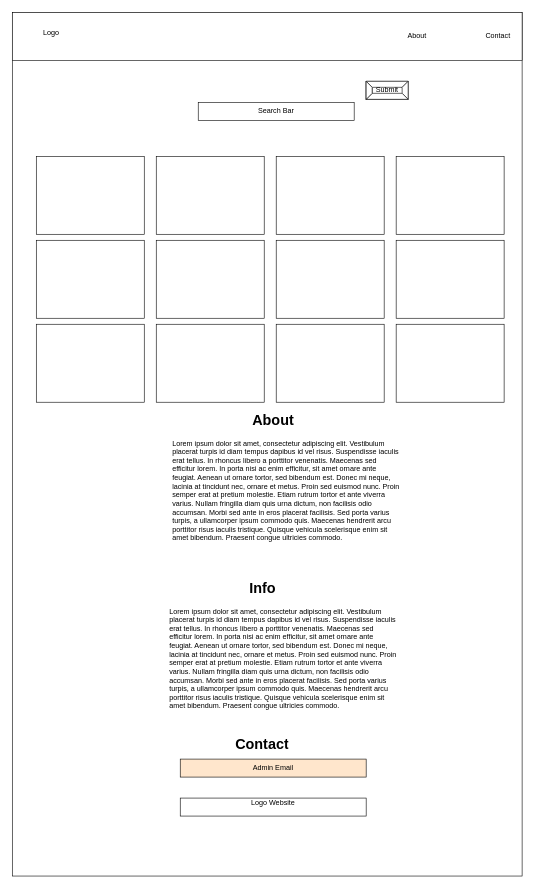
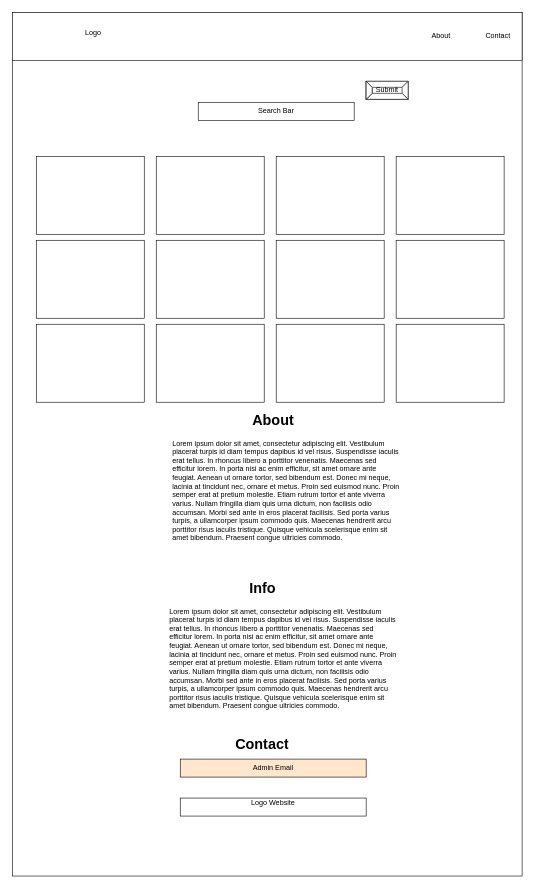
(51, 33) -> (93, 33)
(417, 36) -> (441, 36)
